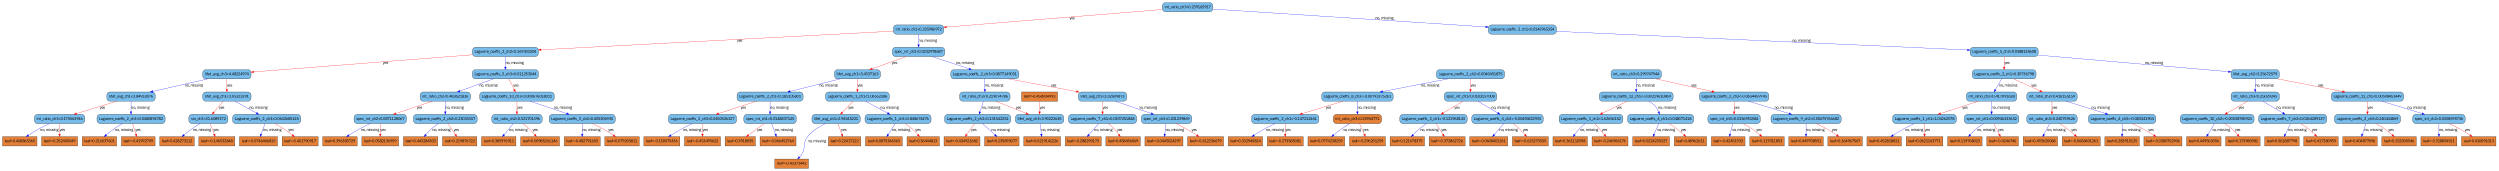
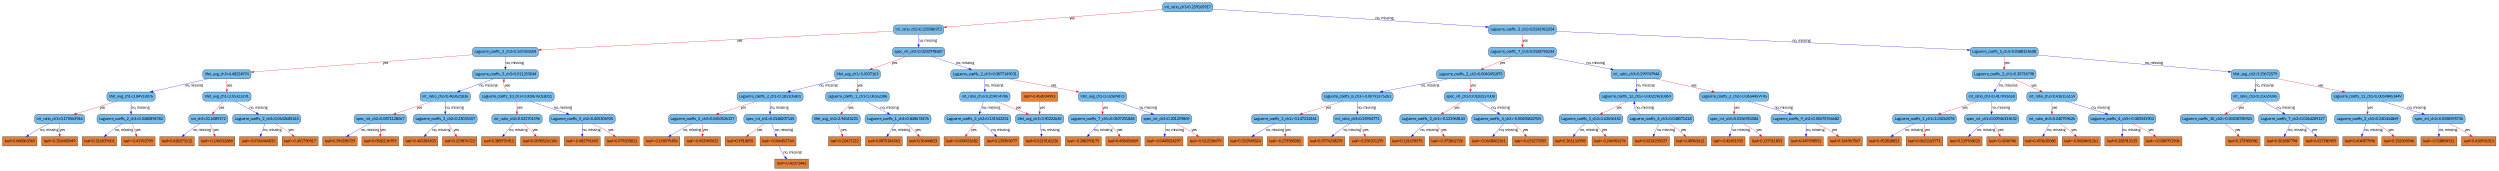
none -> (1522, 52)
(512, 84) -> (505, 87)
(1655, 106) -> (1636, 110)
(1357, 119) -> (1357, 119)
(2308, 129) -> (2308, 129)
(807, 137) -> (782, 152)
(60, 141) -> (60, 141)
(2204, 141) -> none
